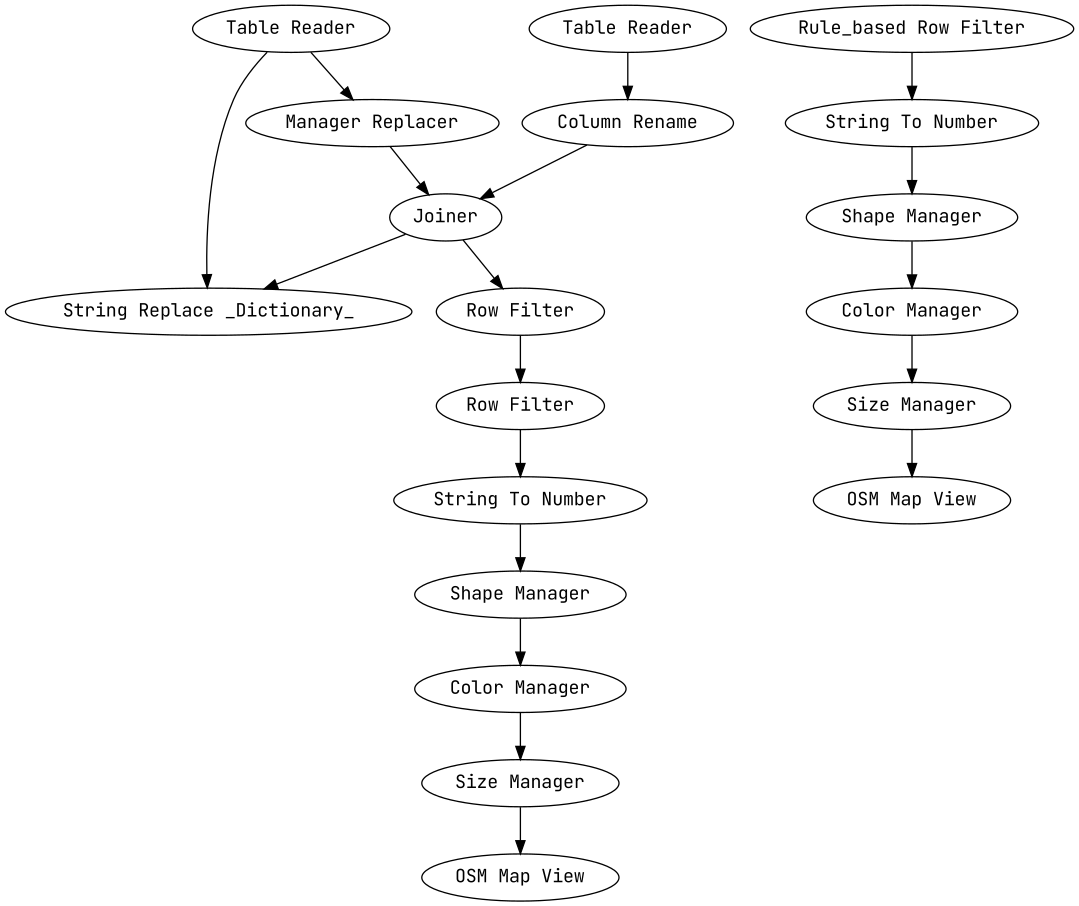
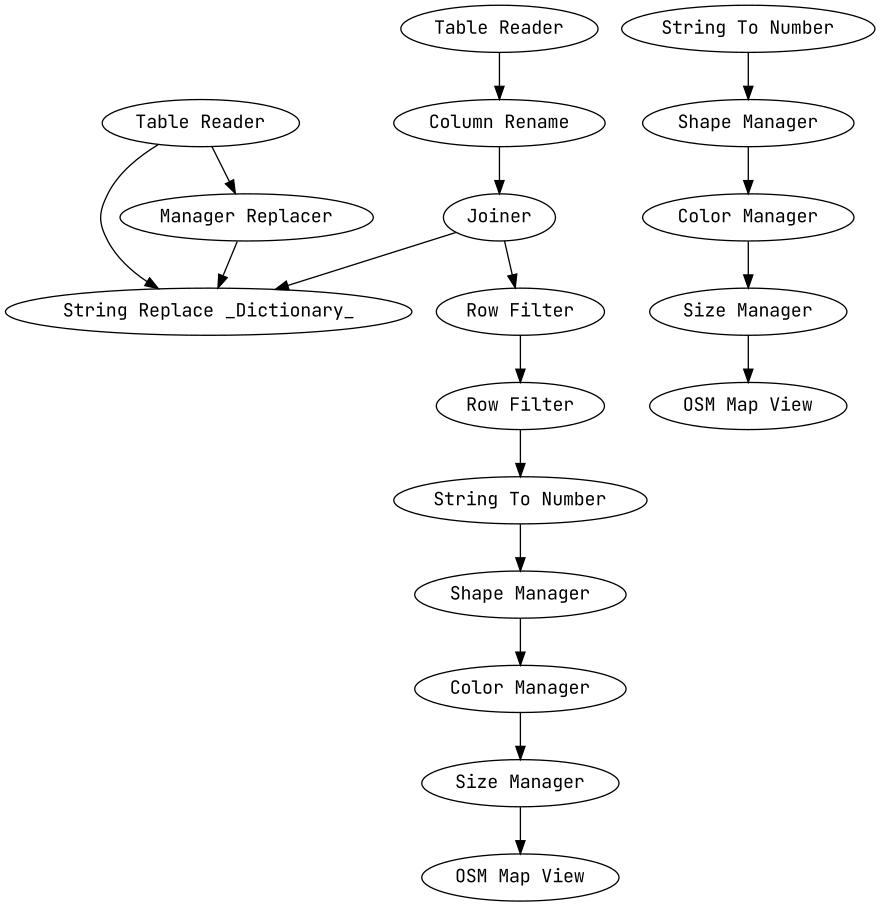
(912, 29) -> none
(405, 165) -> (230, 259)
